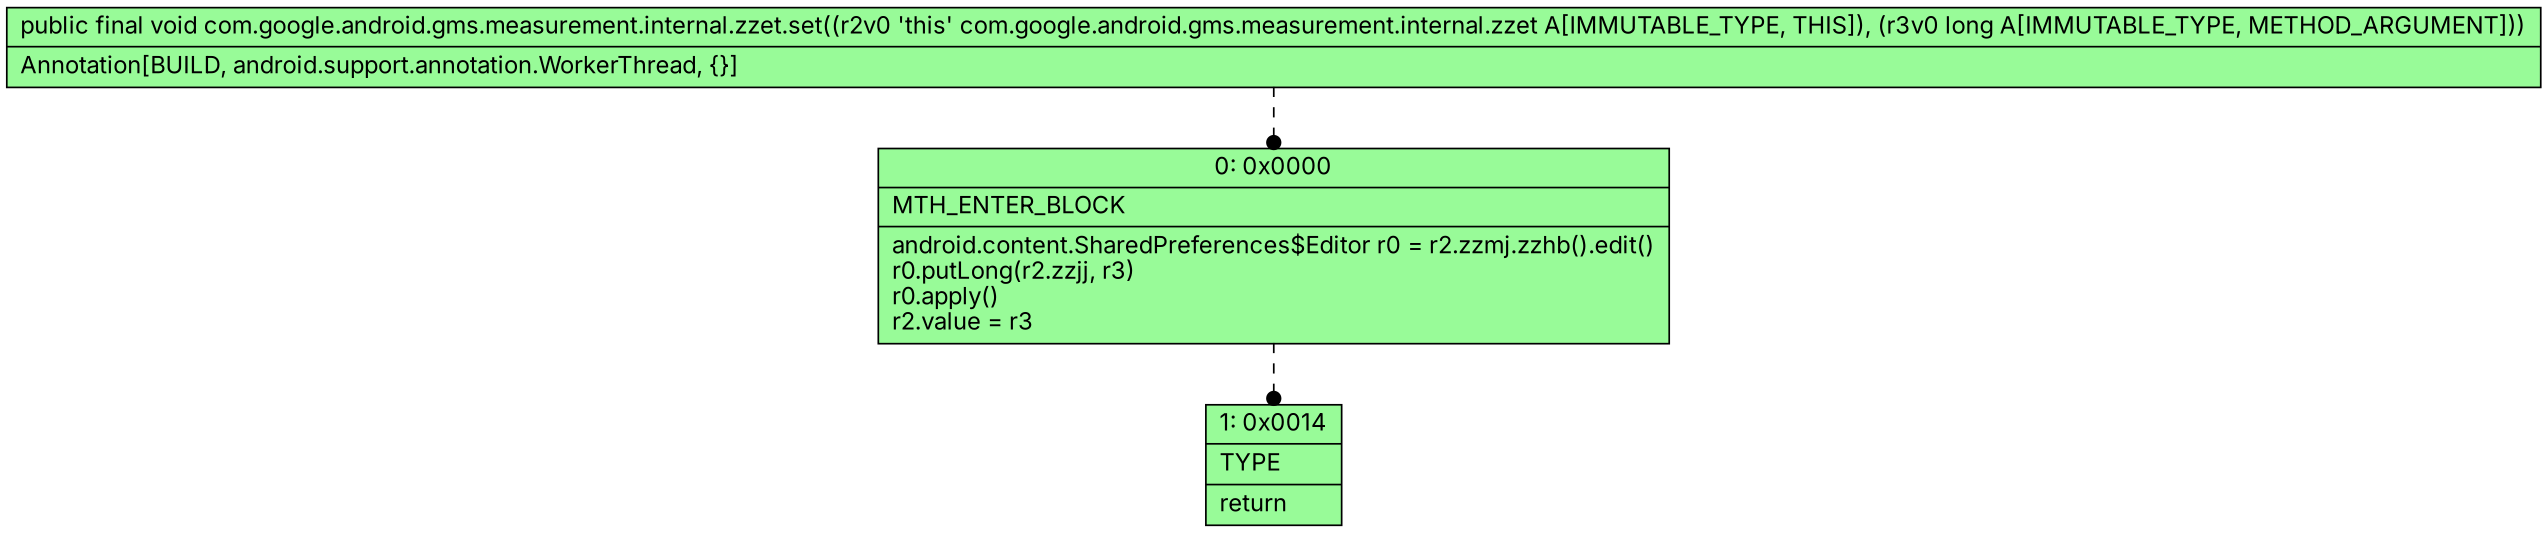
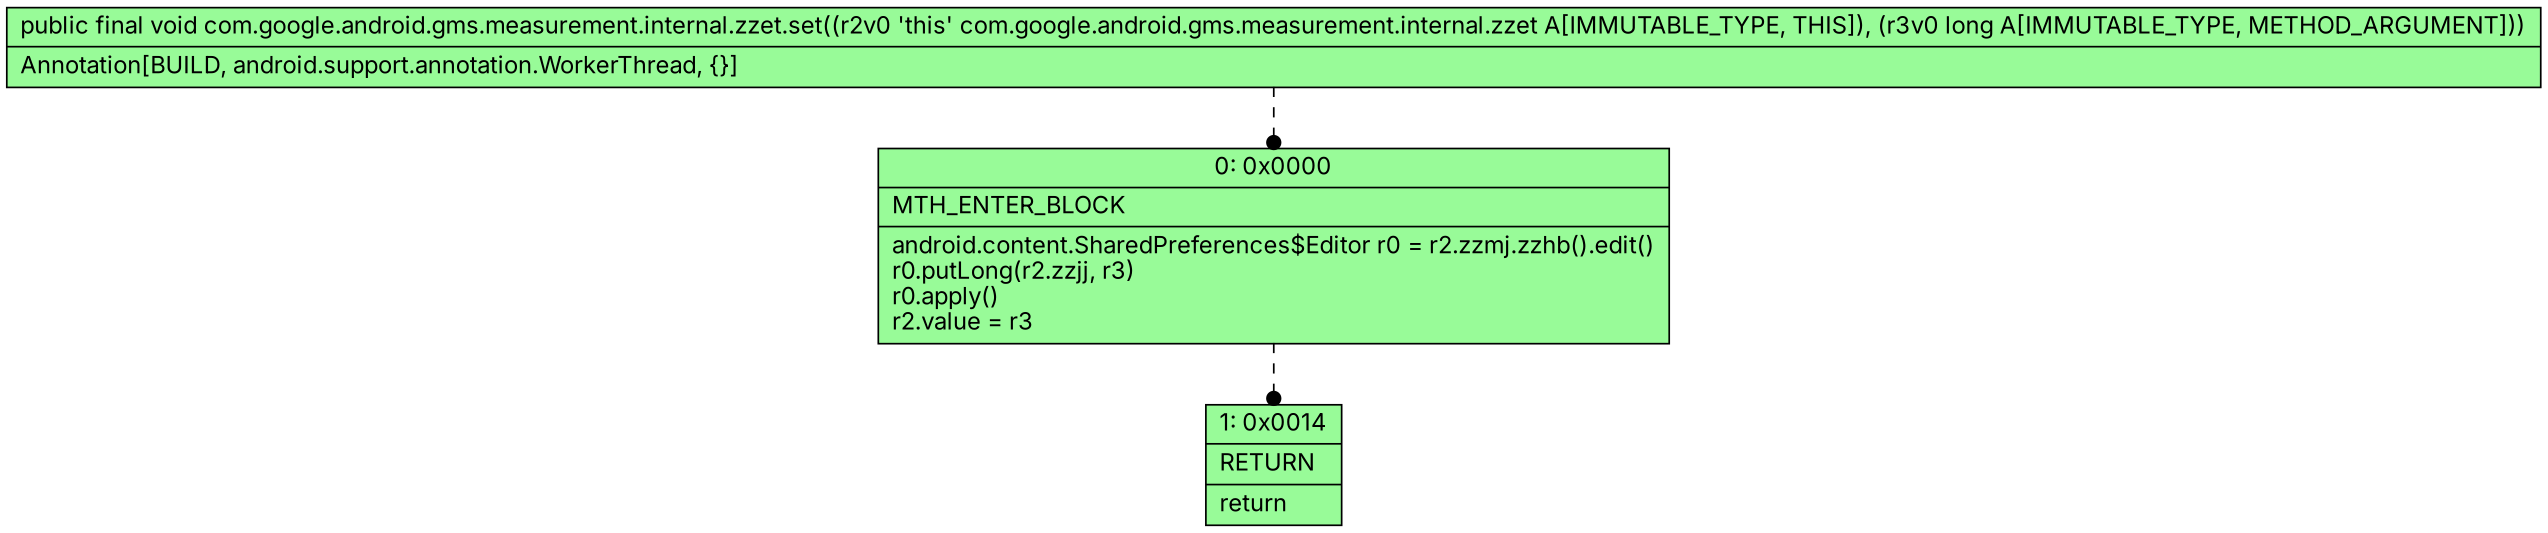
(1251, 463) -> (1268, 463)
